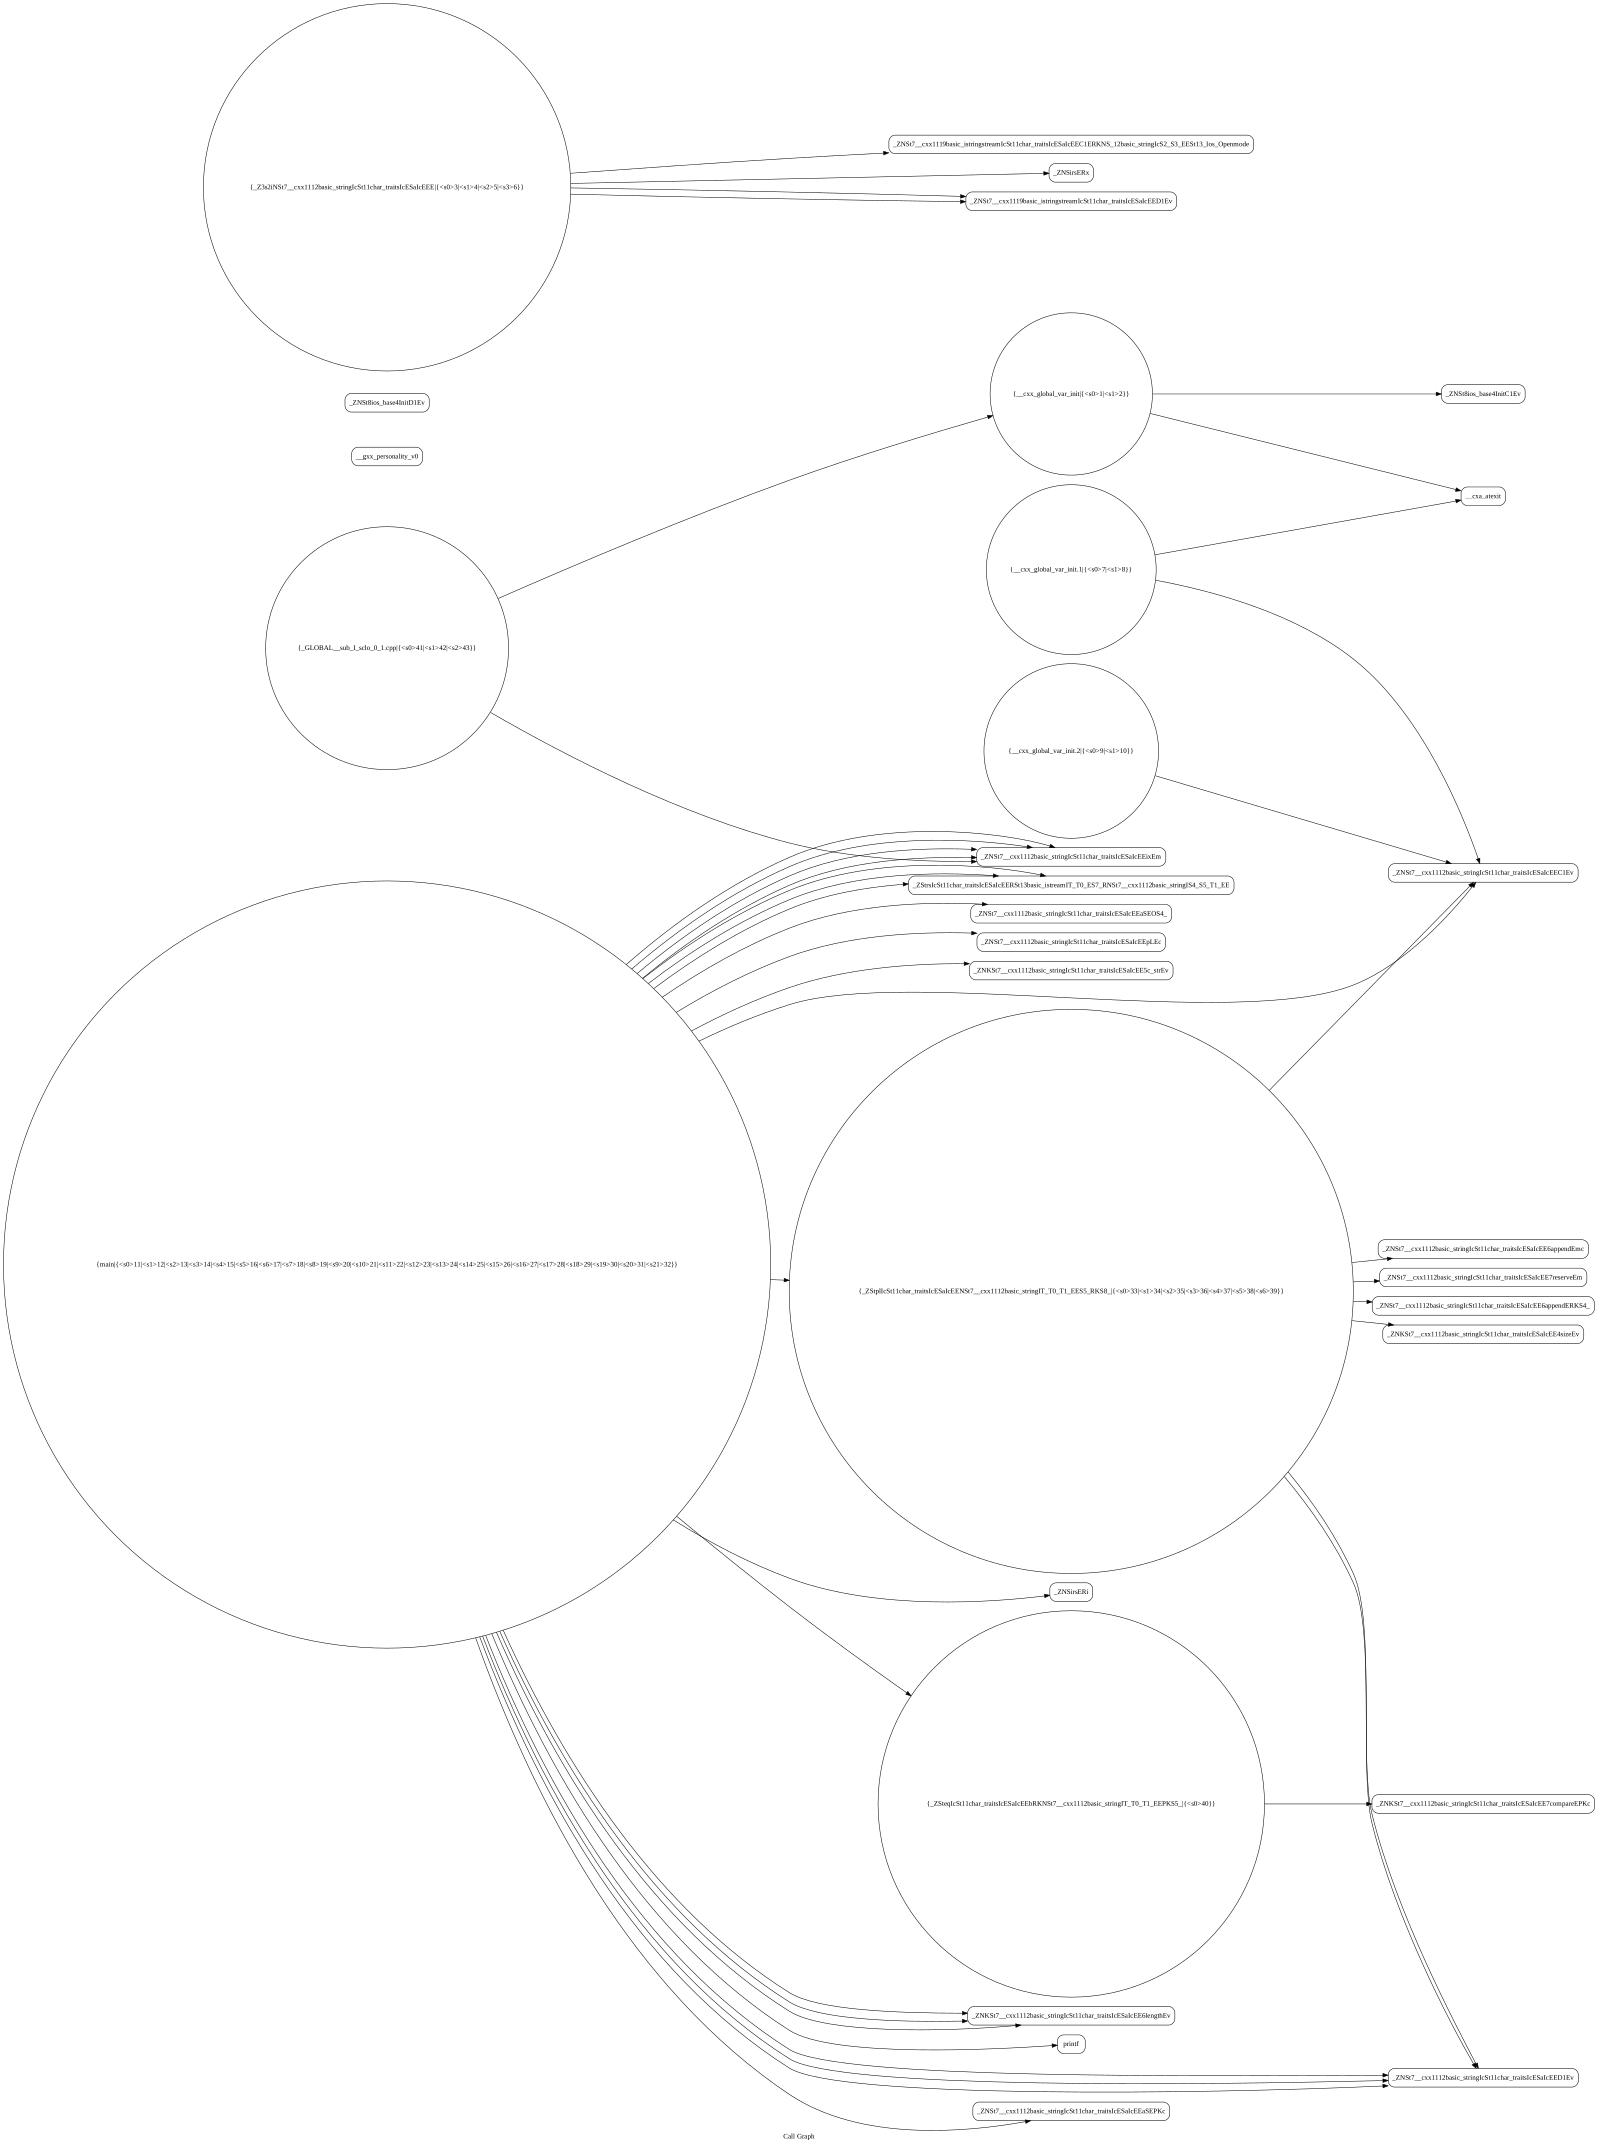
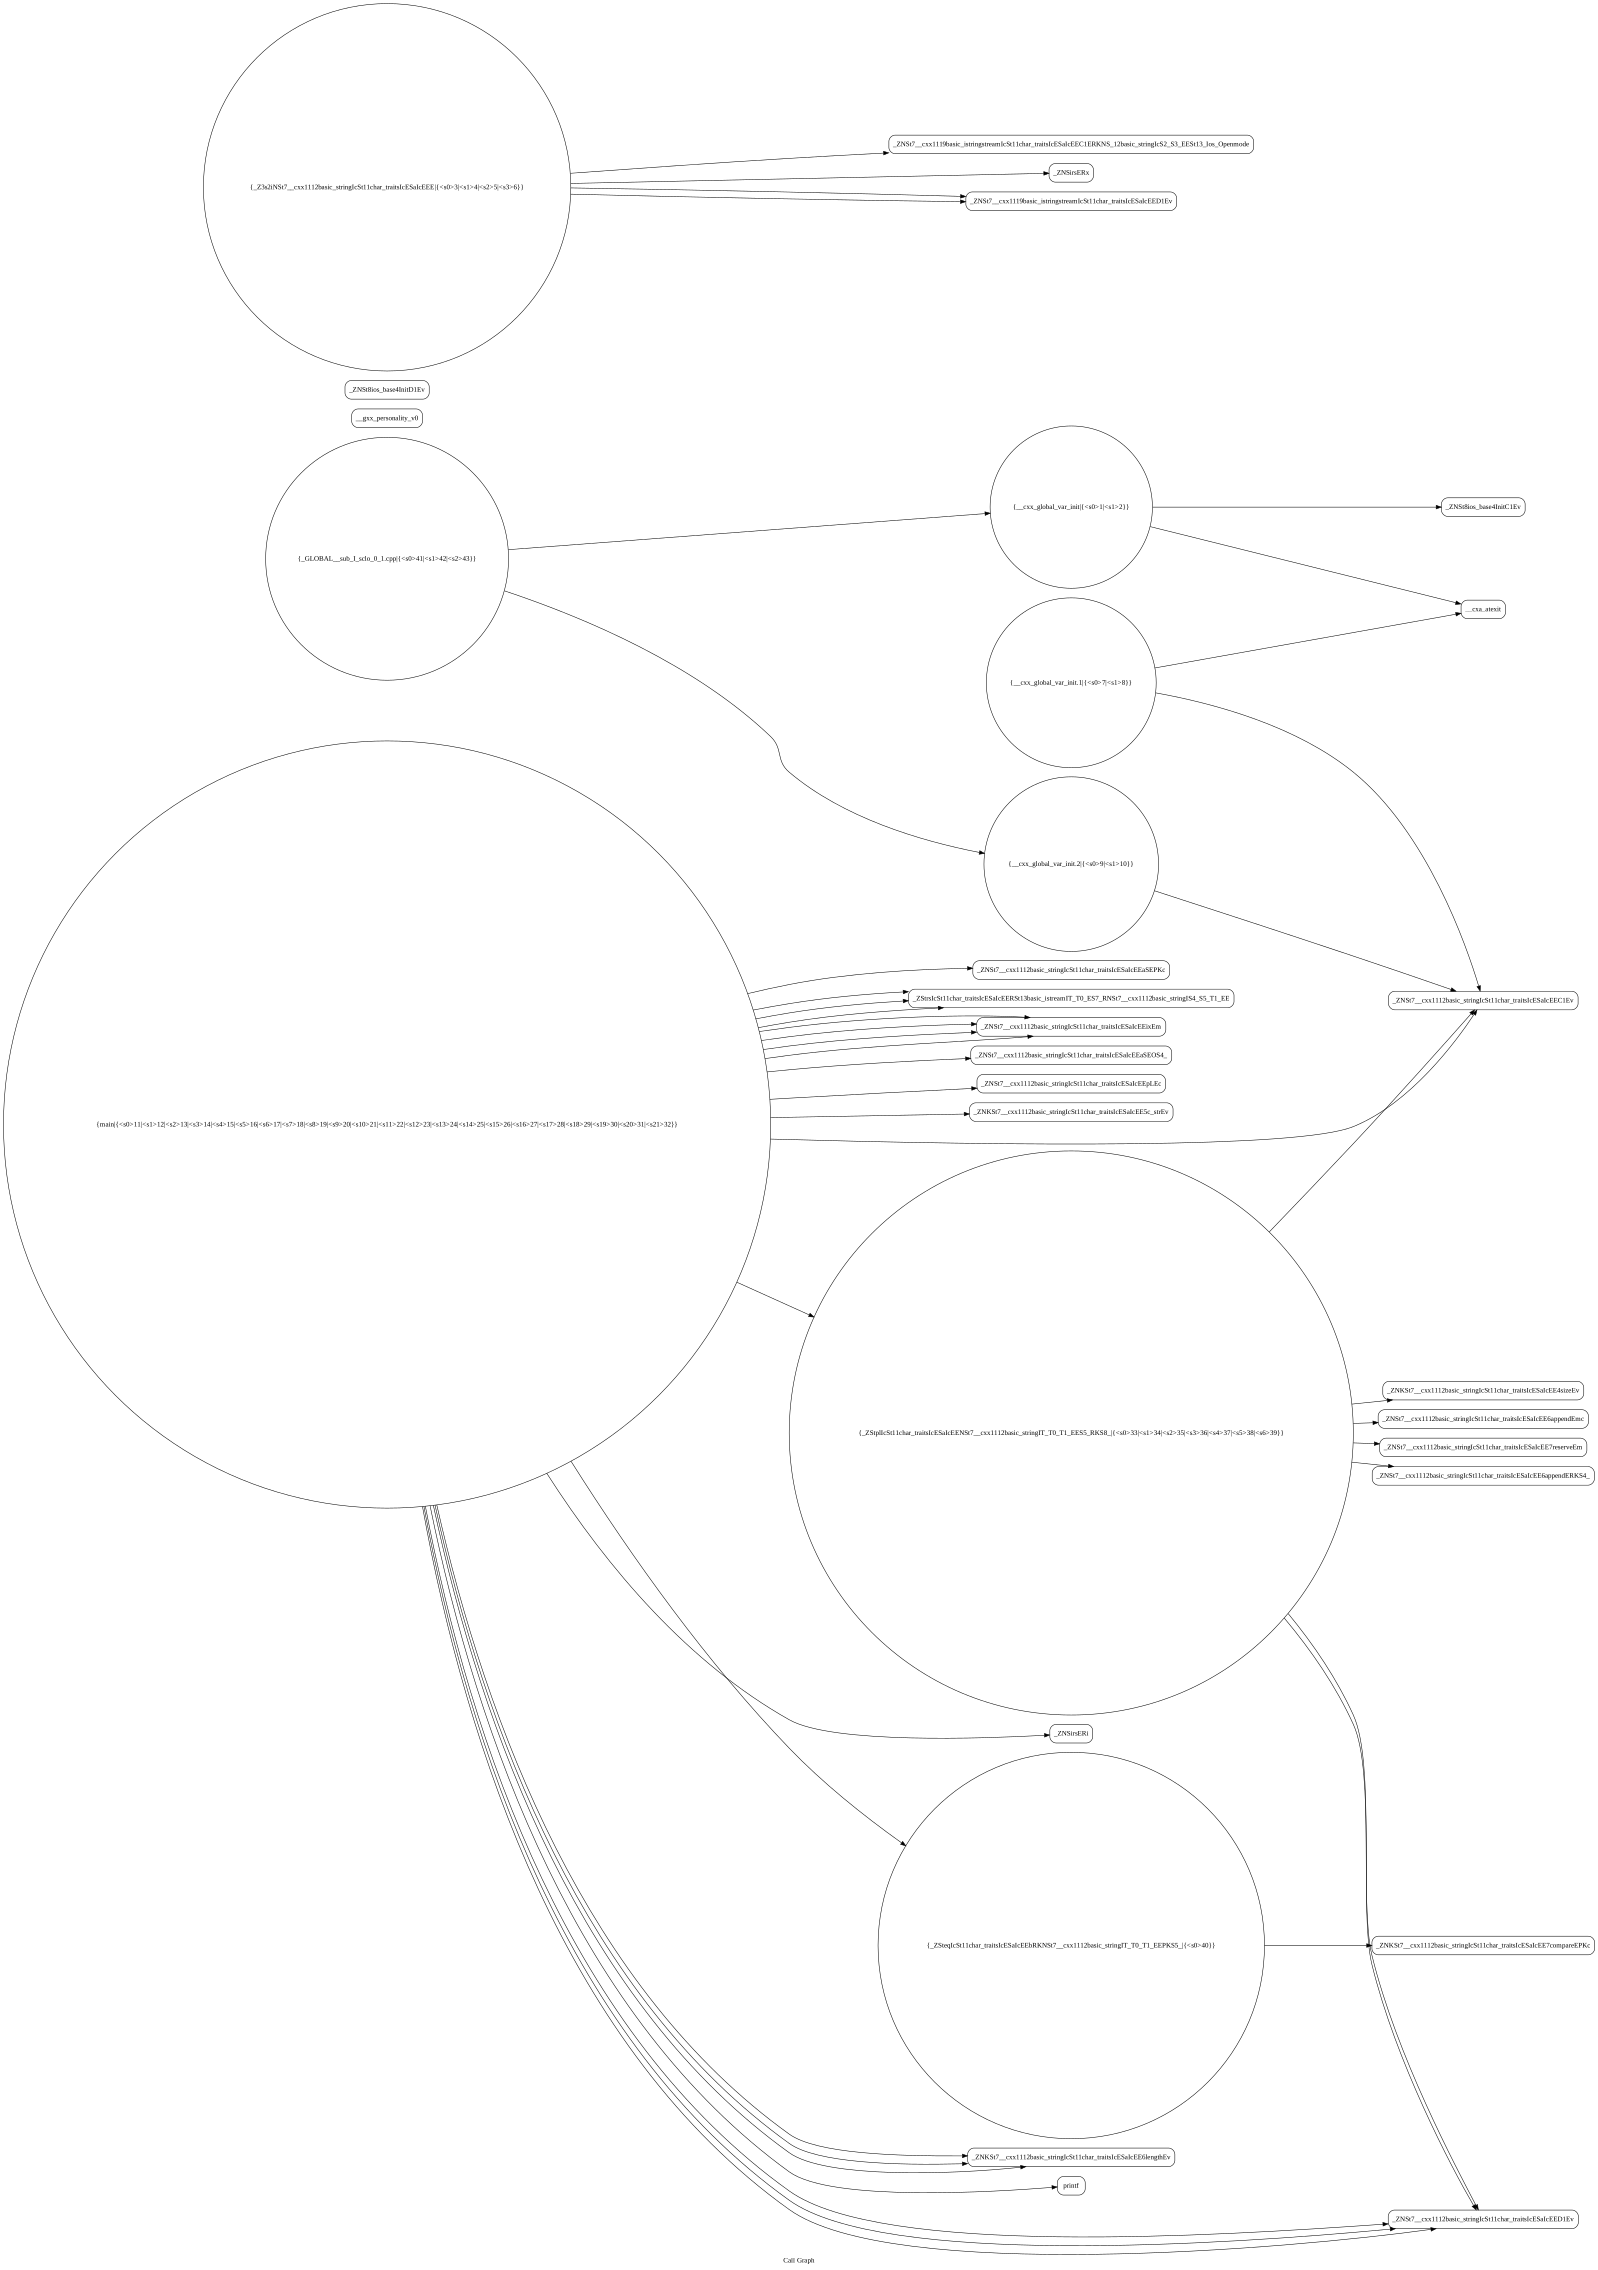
(721, 822) -> (749, 718)
